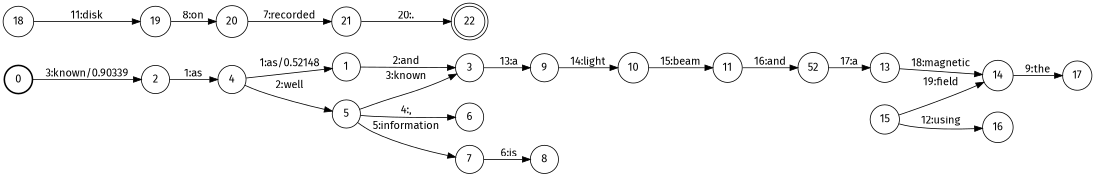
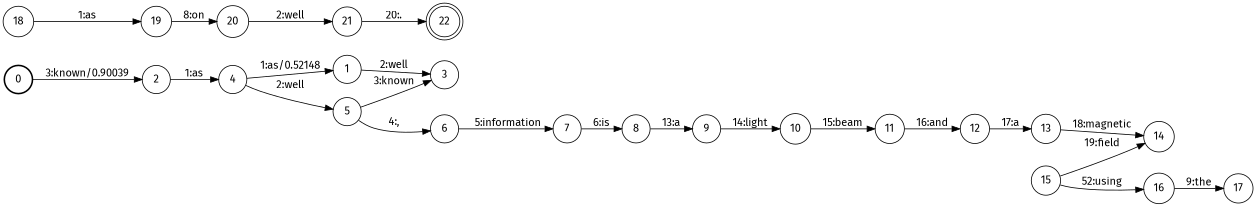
(87, 16) -> (87, 16)
(290, 16) -> (290, 16)
(406, 61) -> (394, 65)
(503, 68) -> (667, 129)
(813, 68) -> (975, 129)
(87, 74) -> (87, 74)
(1034, 76) -> (1195, 188)
(941, 121) -> (1102, 182)
(401, 143) -> (502, 129)
